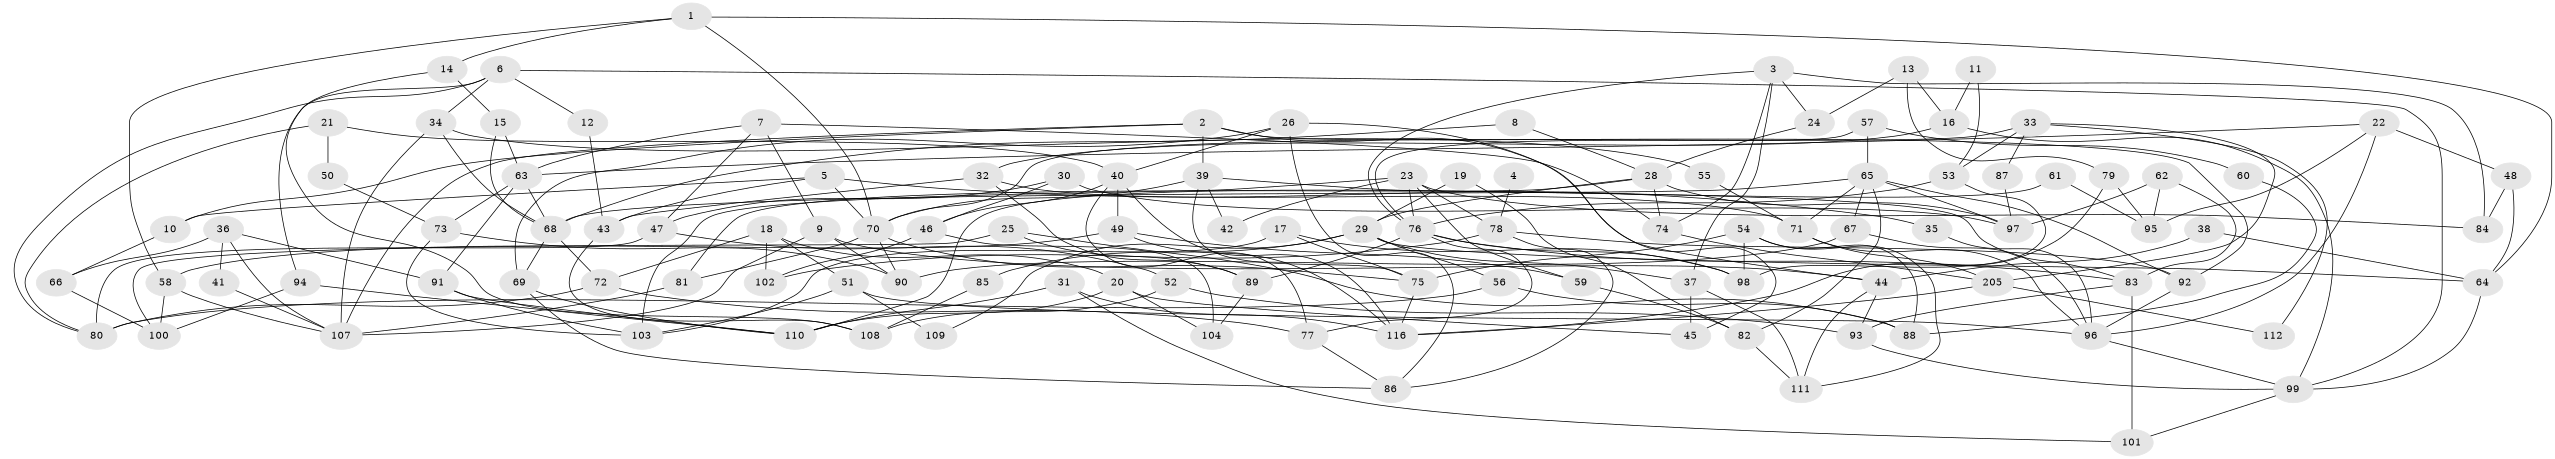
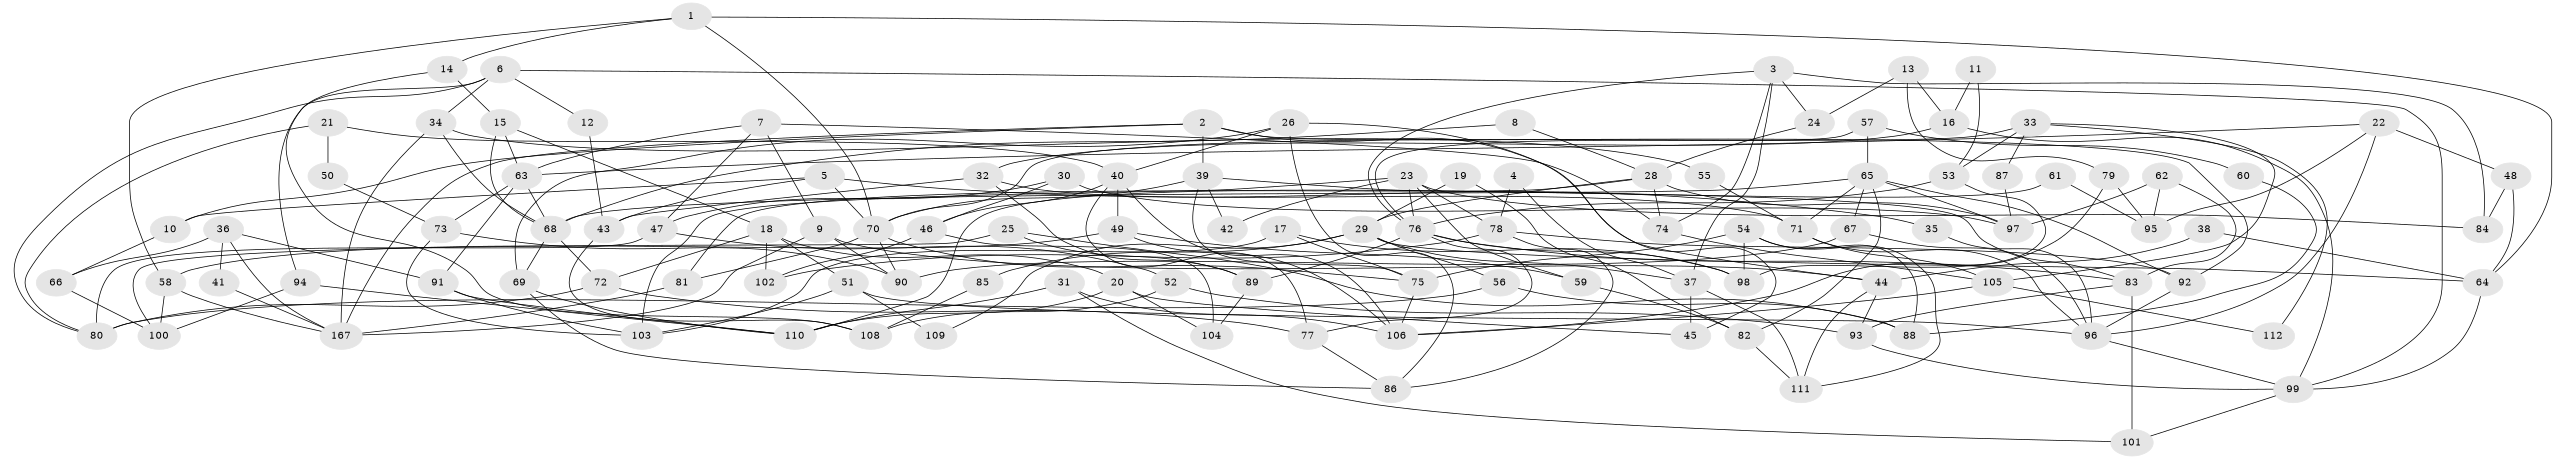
none -> (634, 176)
none -> (1586, 244)
(1993, 283) -> (1993, 283)
(341, 336) -> (341, 336)
(1397, 336) -> (1397, 336)
